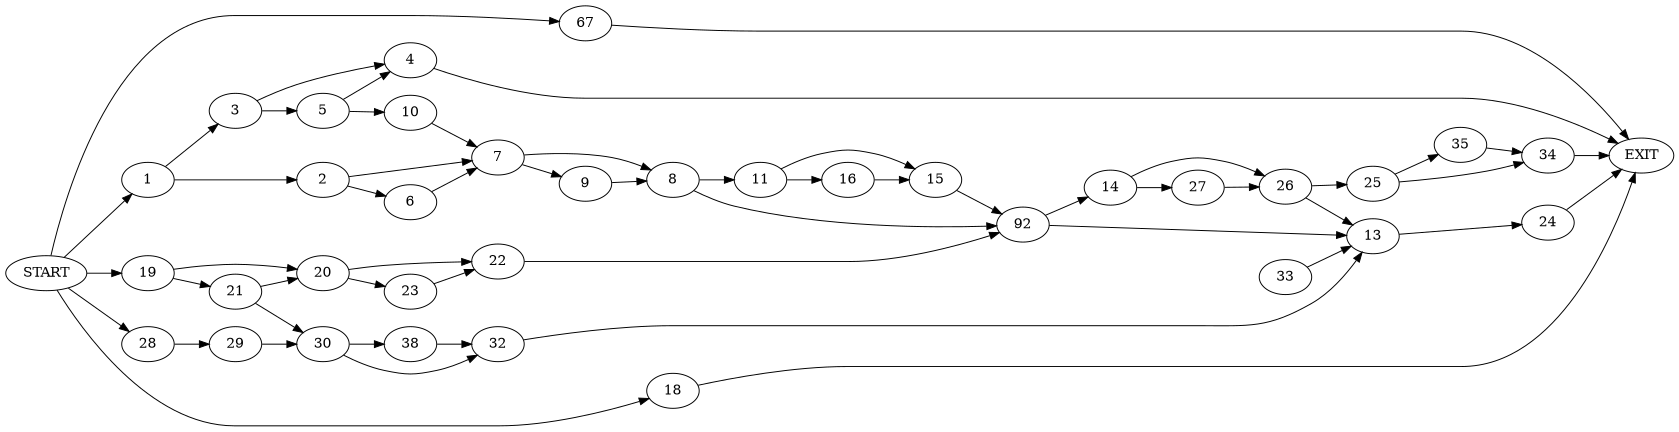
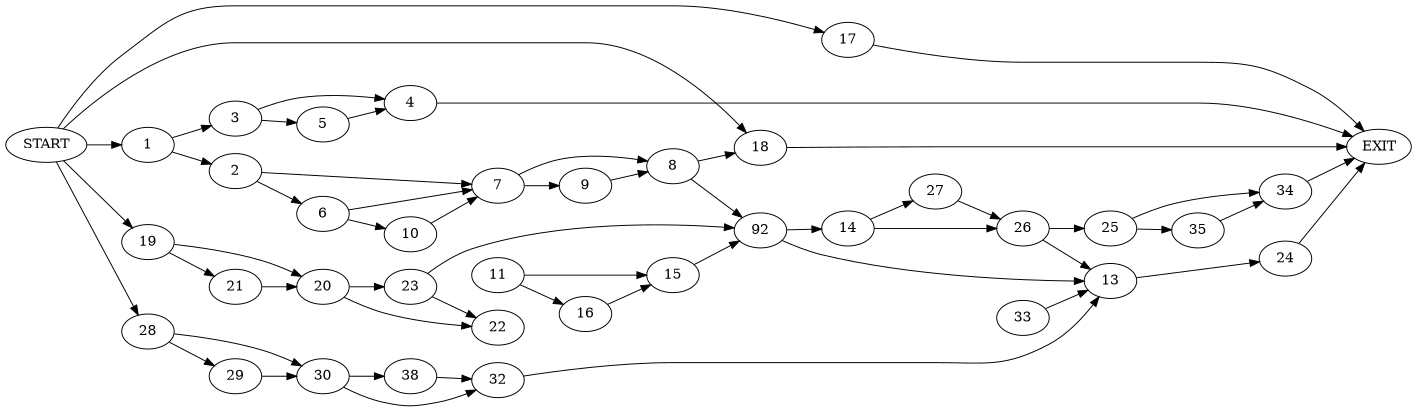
(585, 23) -> (848, 40)
(362, 112) -> (362, 223)
(712, 180) -> (712, 158)
(759, 262) -> (572, 229)
(275, 315) -> (235, 343)
